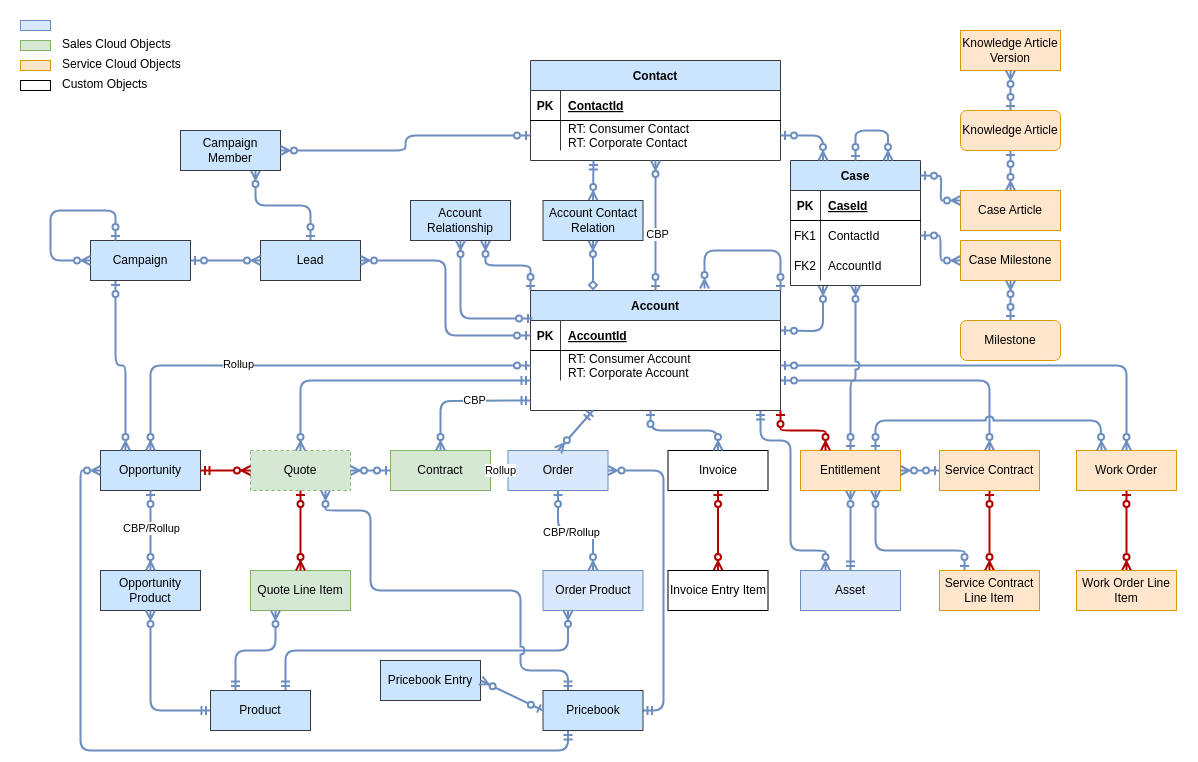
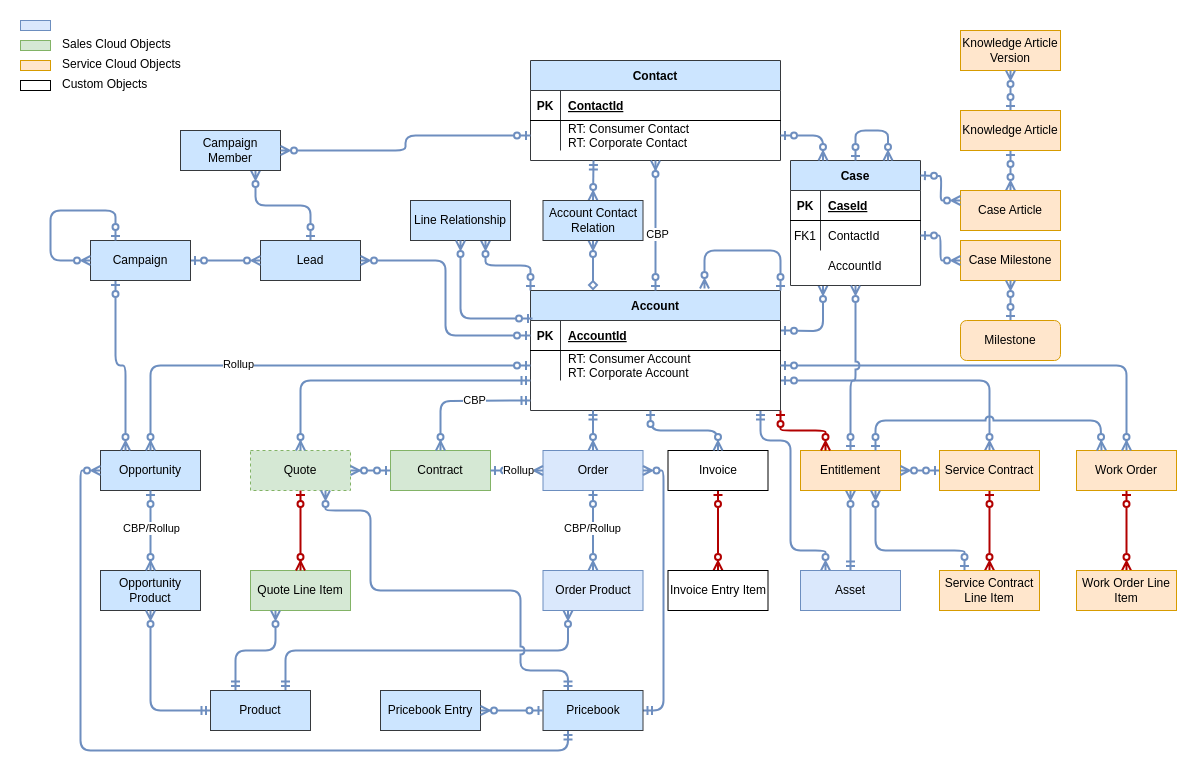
(1011, 131) -> (1011, 131)
(461, 221) -> (461, 221)
(806, 266) -> none
(226, 471) -> none
(558, 471) -> (593, 471)
(431, 681) -> (431, 711)
